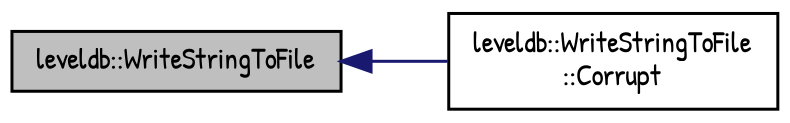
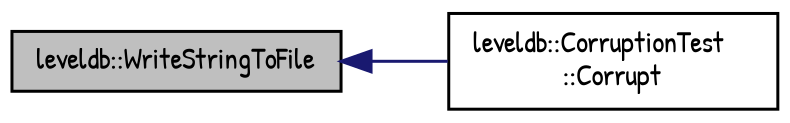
(613, 61) -> (613, 61)
